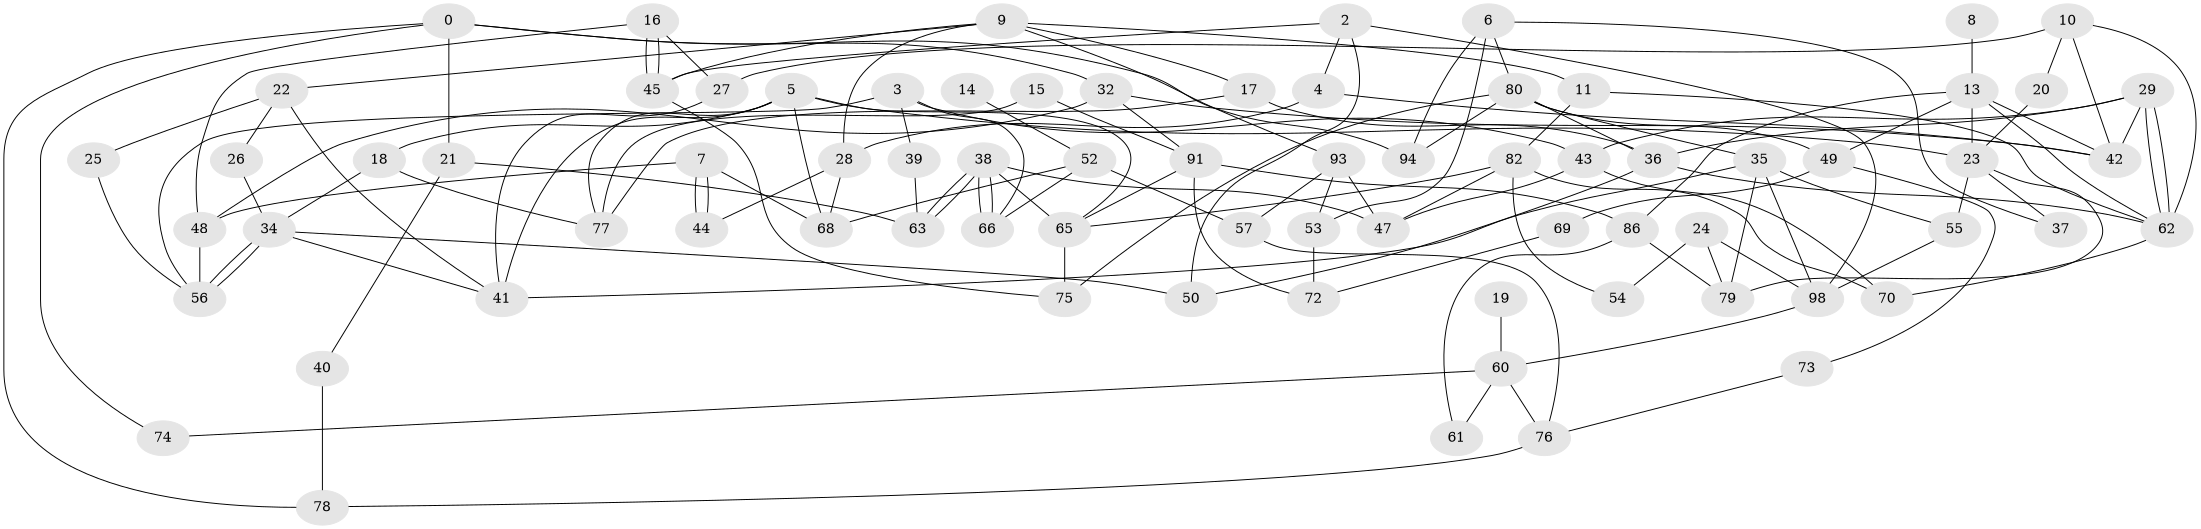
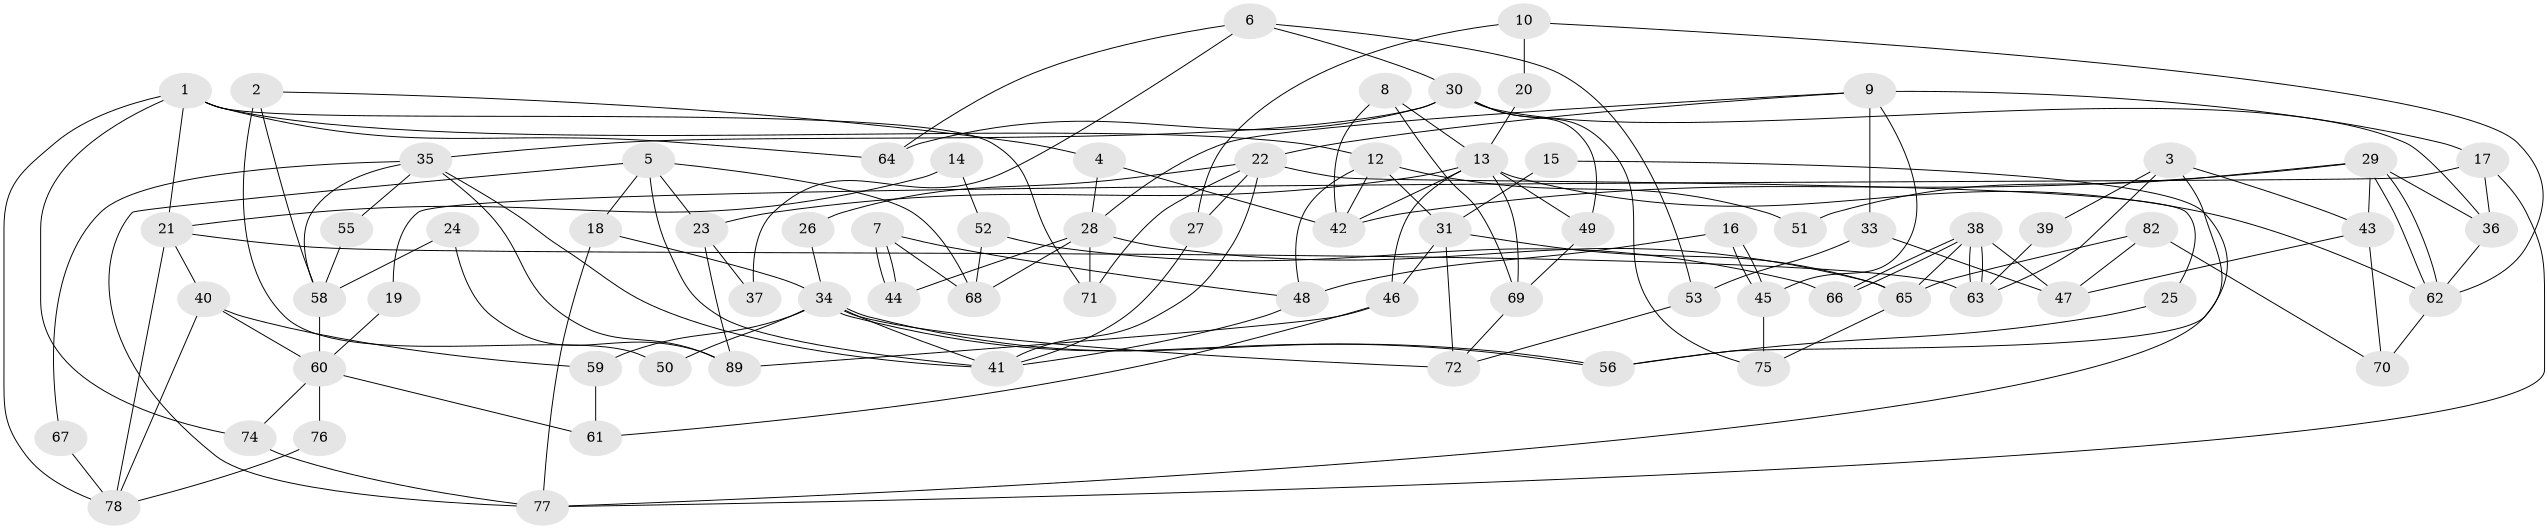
(449, 21) -> (185, 91)
(1108, 36) -> none
(689, 58) -> (1222, 202)
(1106, 91) -> (1376, 160)
(1515, 91) -> (1455, 91)
(1584, 91) -> none
(2091, 91) -> (1337, 156)
(1061, 118) -> (1500, 253)
(2007, 125) -> (1501, 128)
(1008, 131) -> (2092, 236)
(1196, 160) -> (1445, 230)
(1339, 160) -> (1870, 230)
(1408, 160) -> (887, 160)
none -> (1401, 185)
(1965, 187) -> none
none -> (1460, 191)
none -> (566, 209)
none -> (1515, 226)
(1244, 230) -> none
(1632, 230) -> (1392, 299)
none -> (1800, 230)
(1365, 261) -> none
(200, 265) -> (1153, 343)
none -> (1090, 299)
(1618, 299) -> none
(1728, 299) -> (735, 369)
(1818, 299) -> (320, 299)
none -> (262, 334)
none -> (1222, 356)
none -> (142, 363)
none -> (596, 369)
(1807, 369) -> none
none -> (61, 438)
none -> (392, 483)
